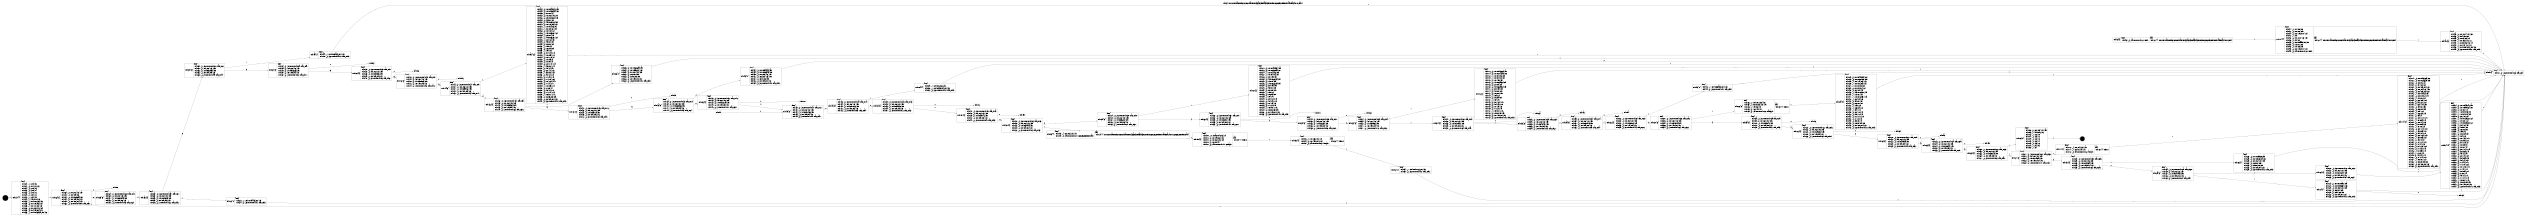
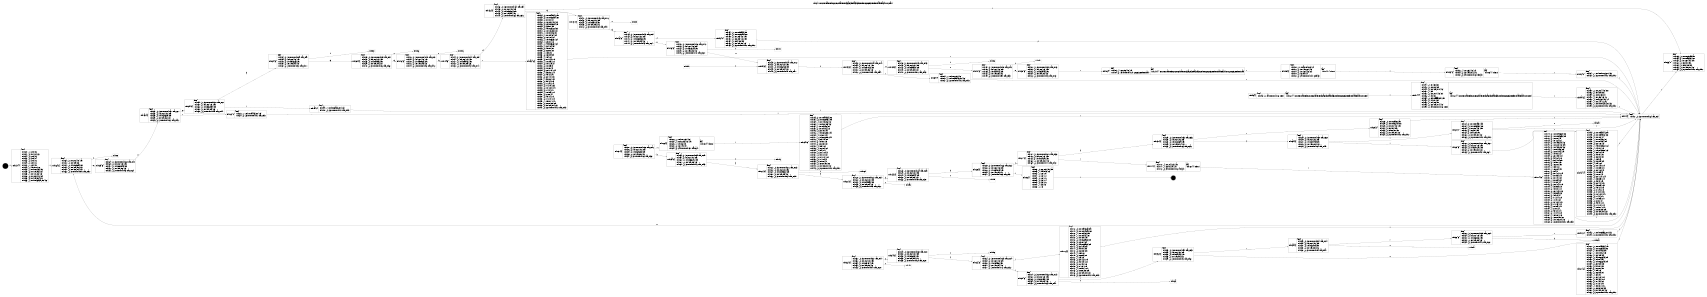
(1577, 59) -> (1659, 93)
(1118, 120) -> none
(1648, 123) -> (1543, 239)
